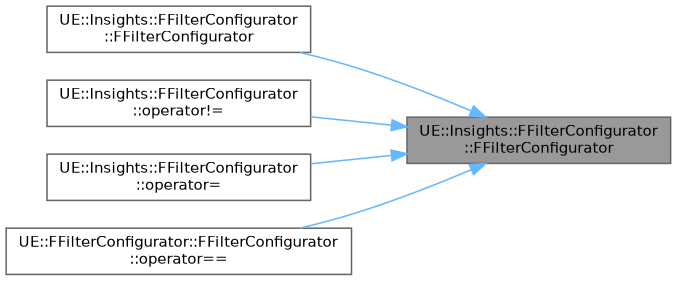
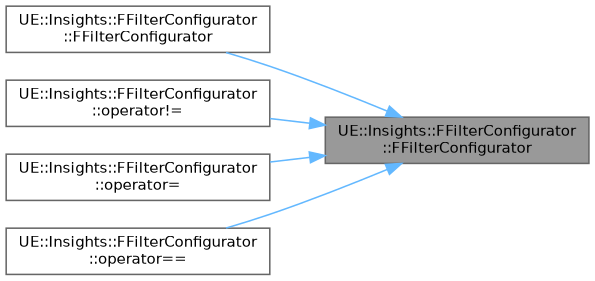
(179, 251) -> (138, 251)
